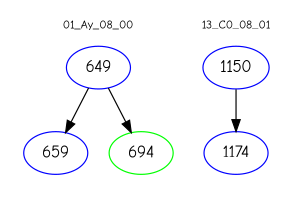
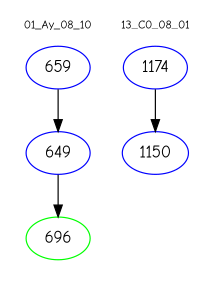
(98, 26) -> (58, 26)
(236, 104) -> (155, 104)
(80, 105) -> (58, 104)
(141, 153) -> (58, 238)
